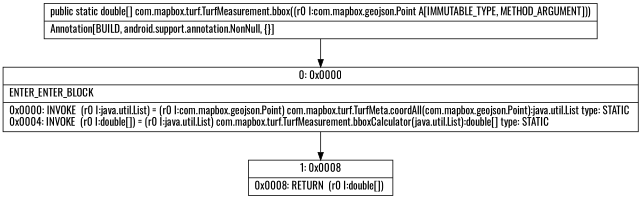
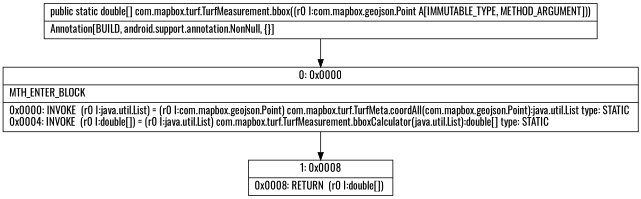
(51, 93) -> (48, 93)
